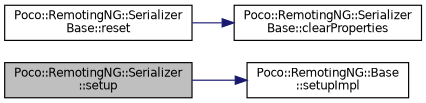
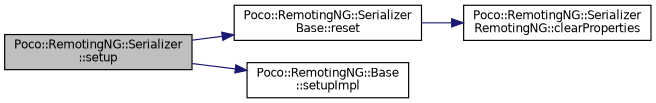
(328, 23) -> (557, 23)
none -> (207, 38)
